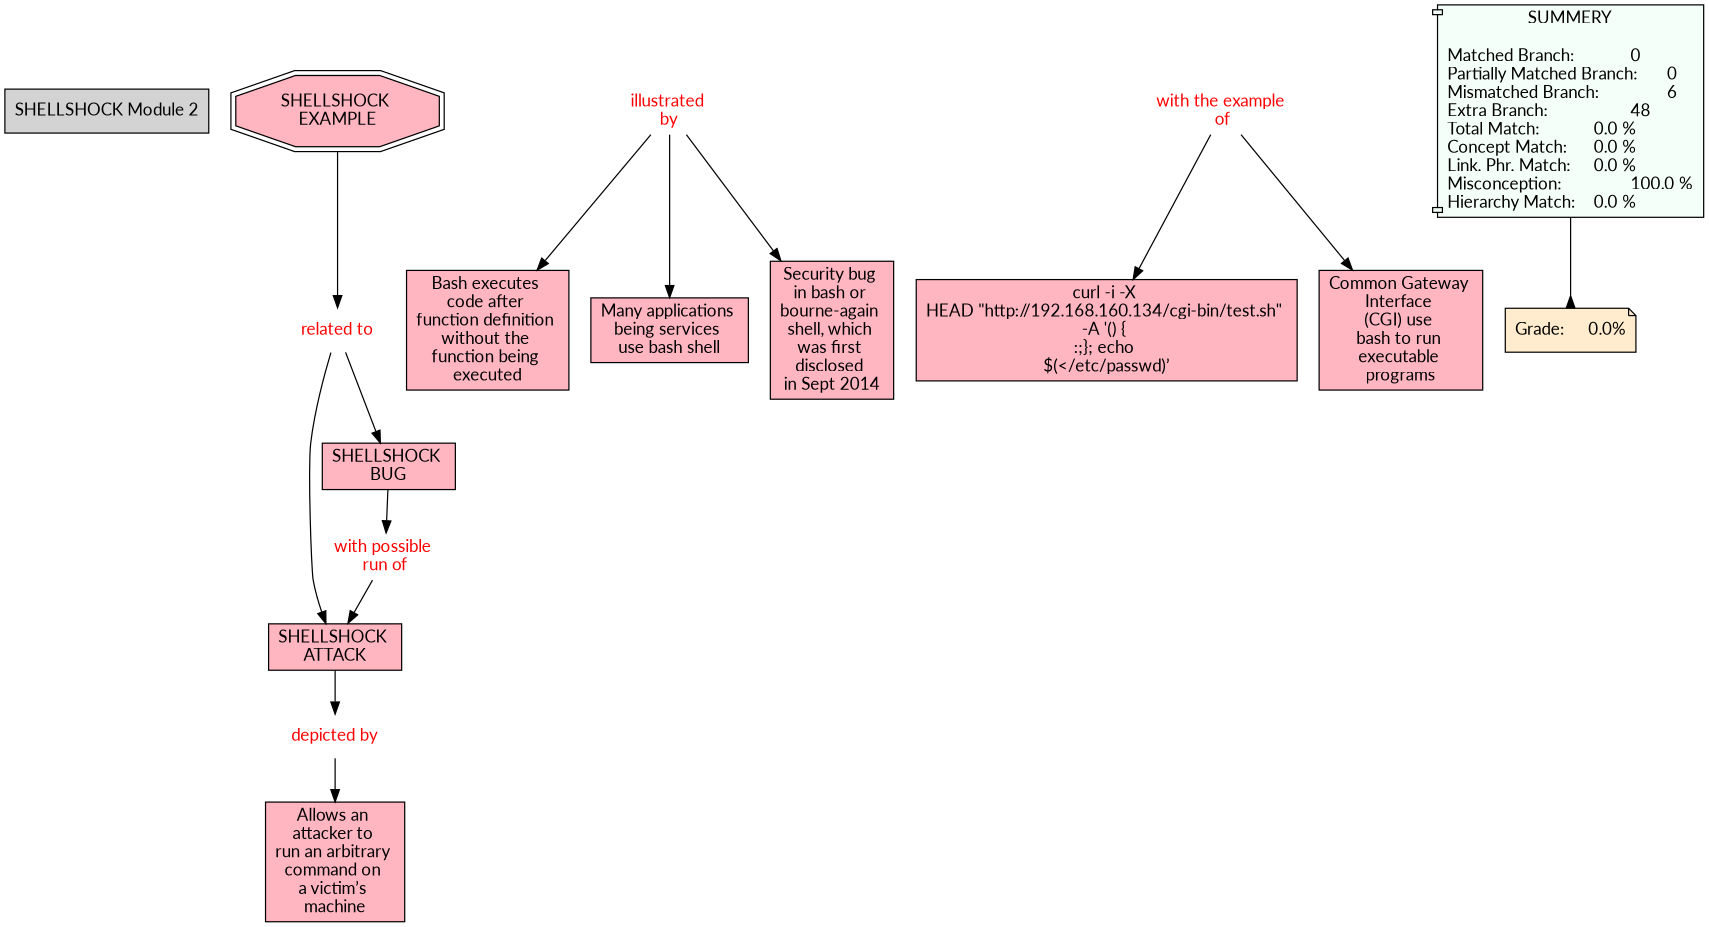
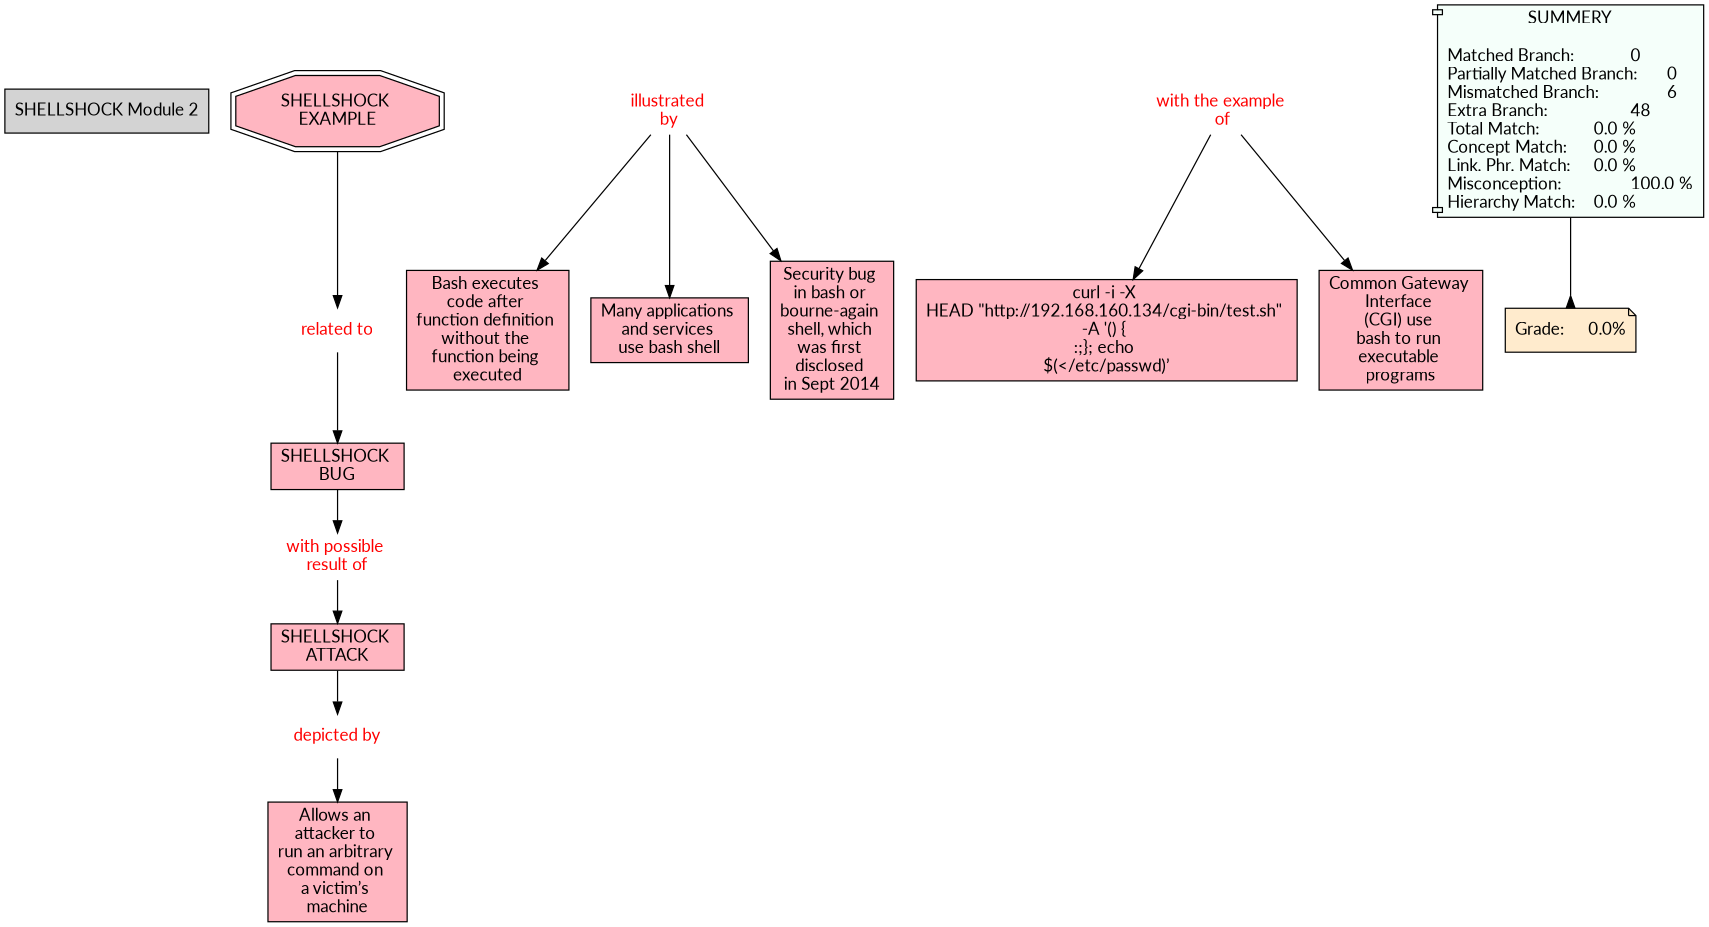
(670, 330) -> (670, 330)
(310, 482) -> none
(385, 557) -> (338, 557)
